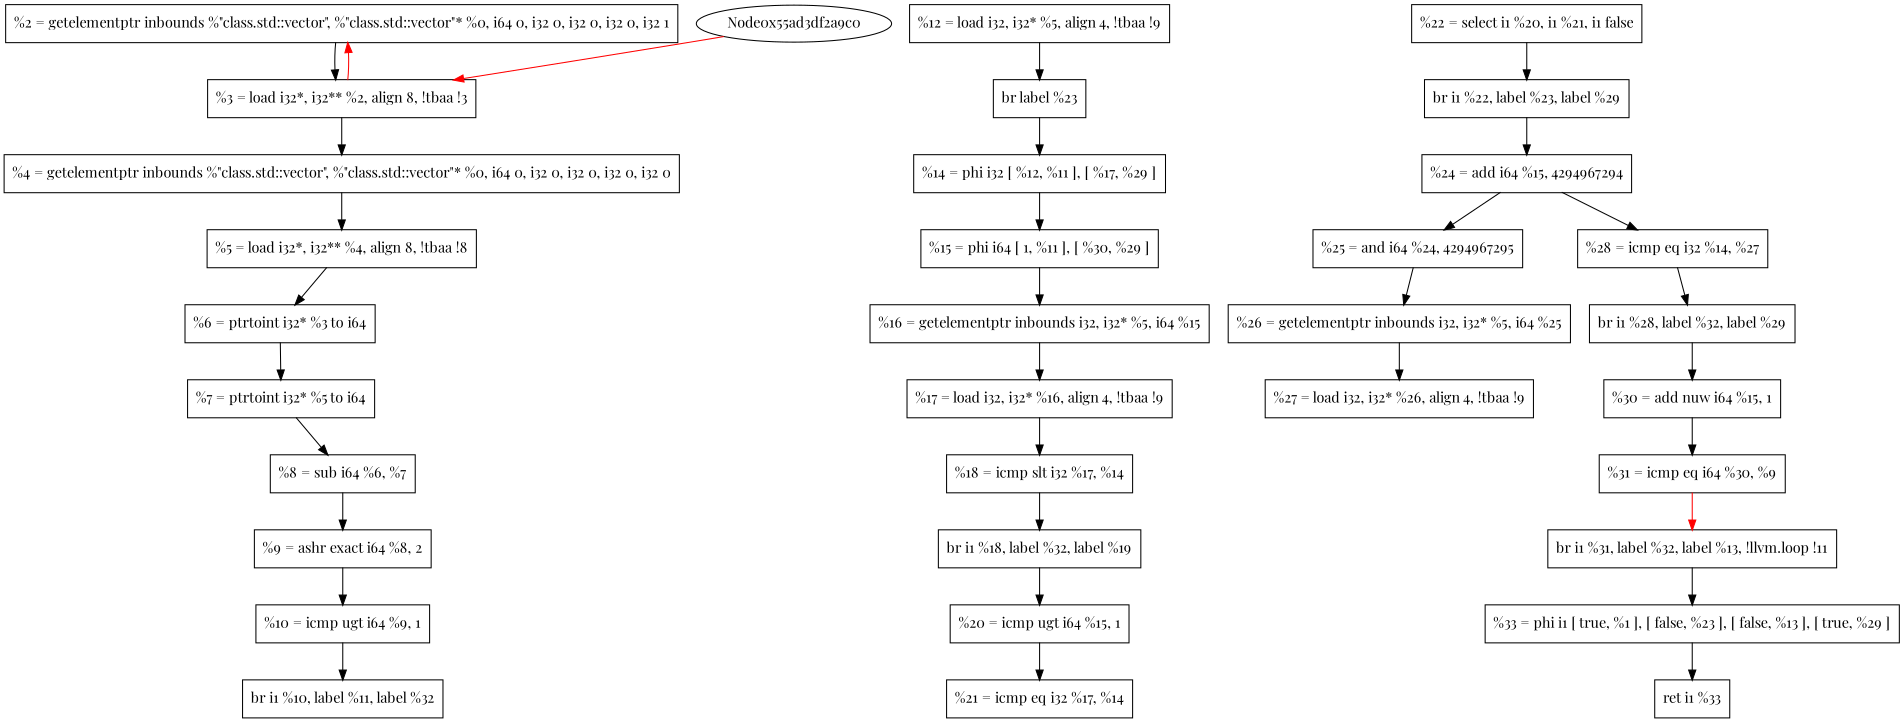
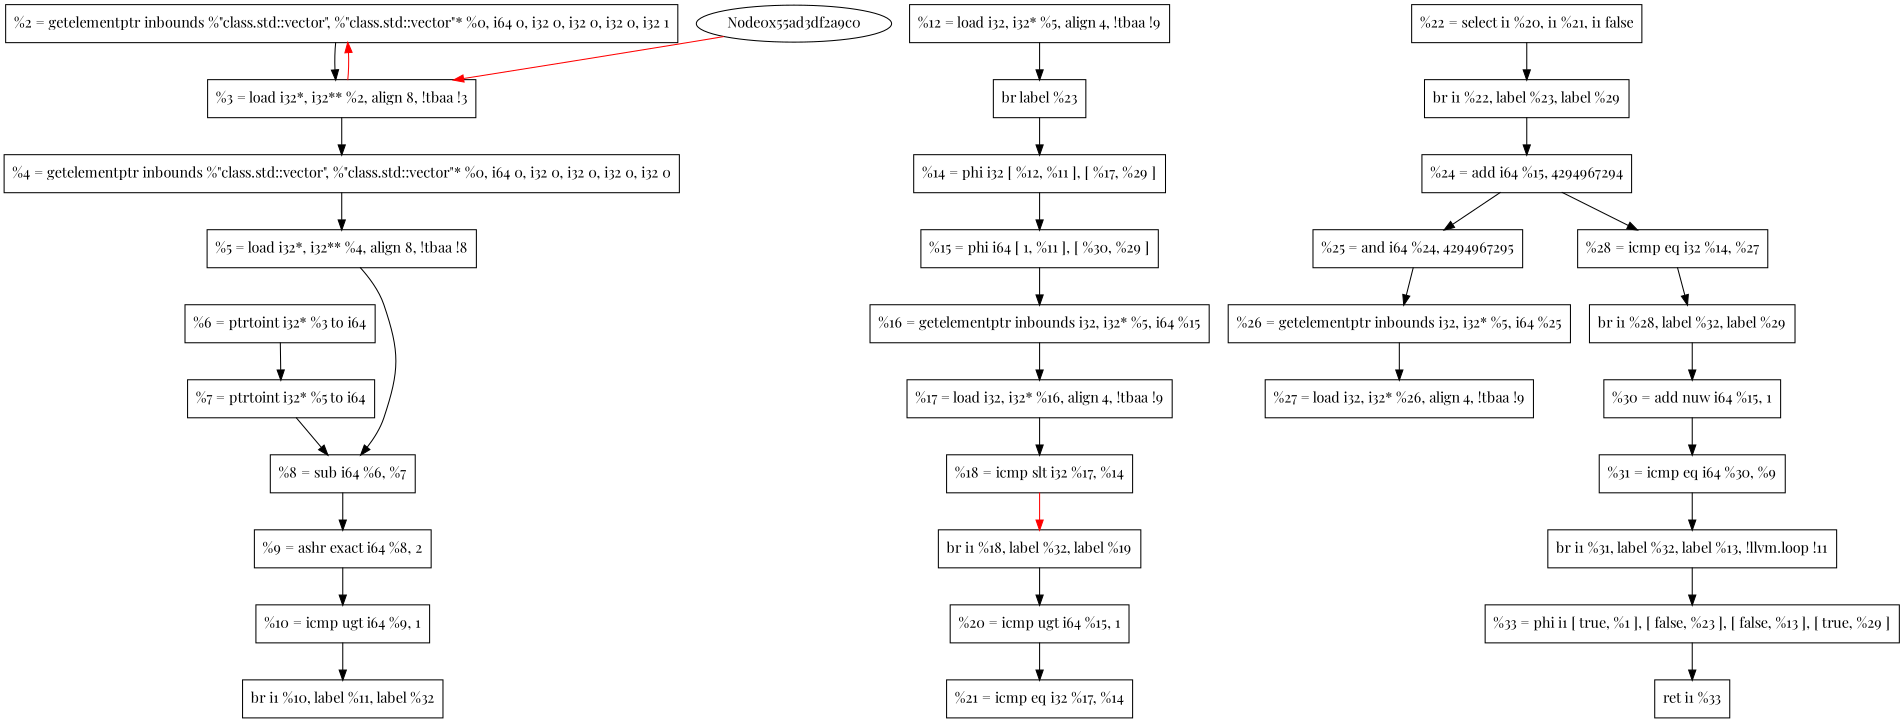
(314, 282) -> (396, 356)
(1040, 506) -> (1040, 506)
(1692, 506) -> (1692, 506)
